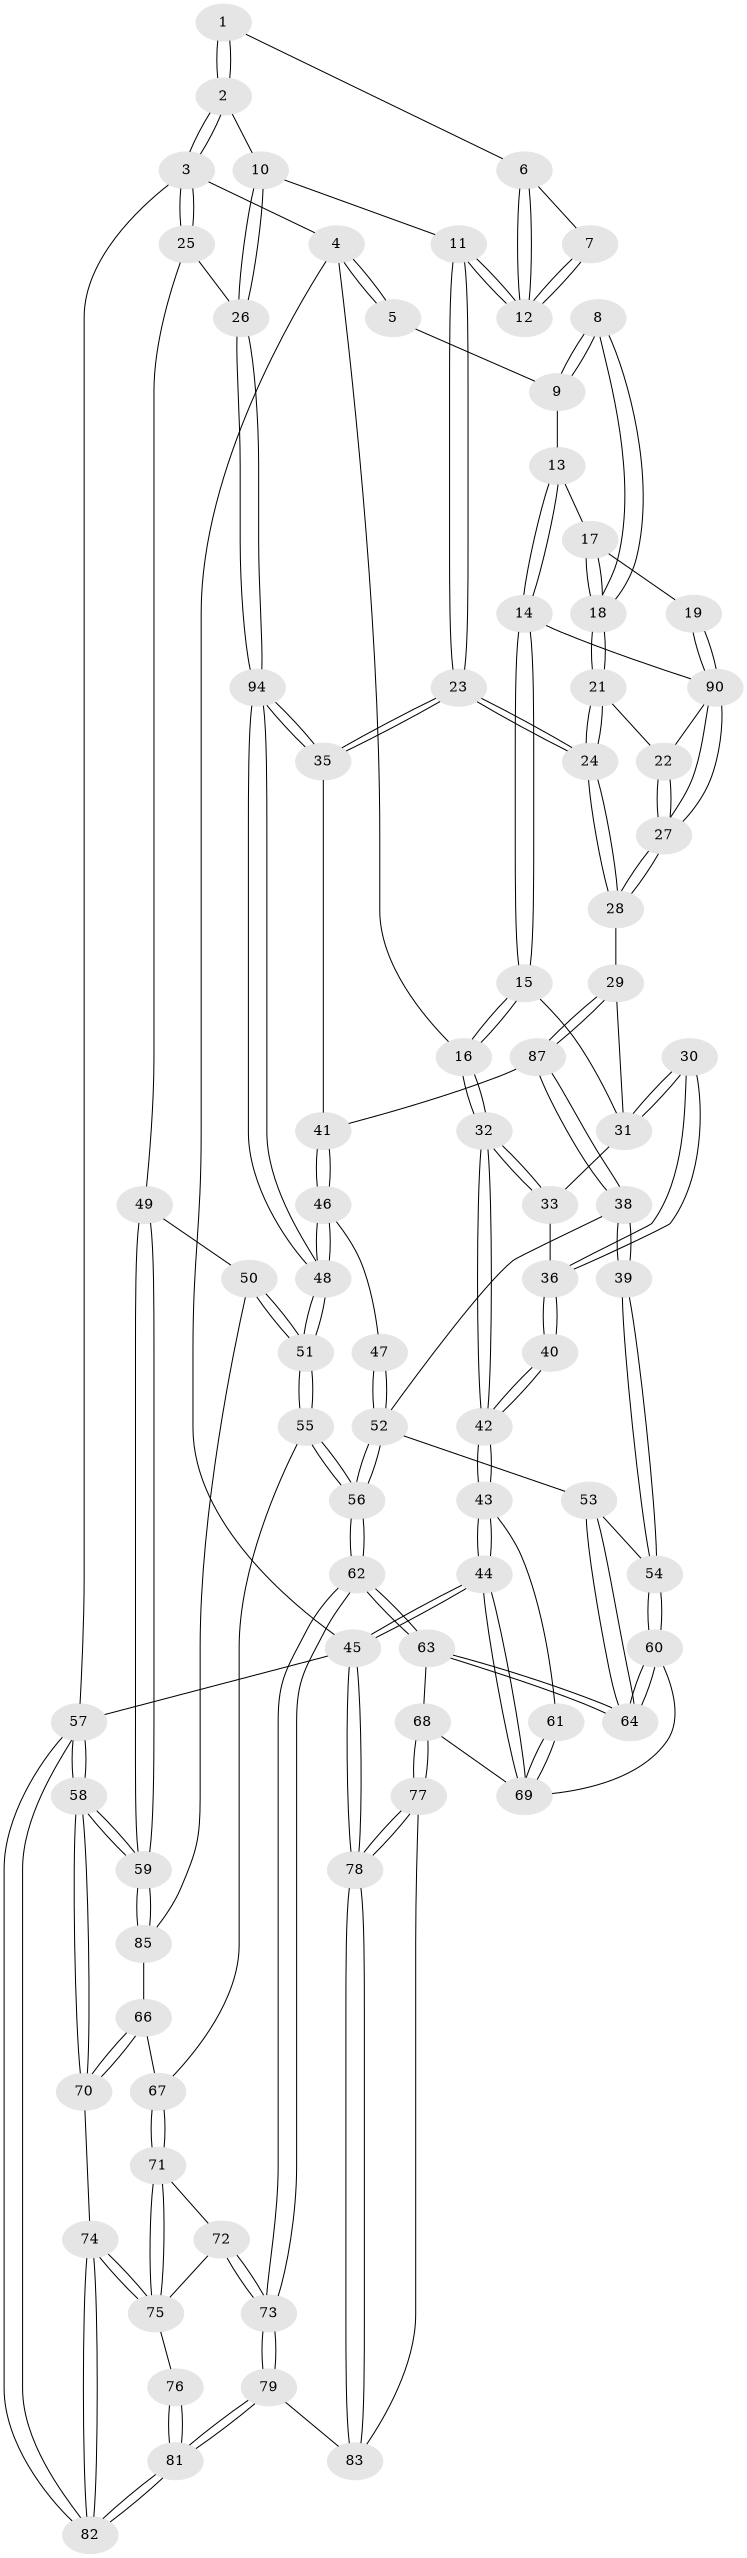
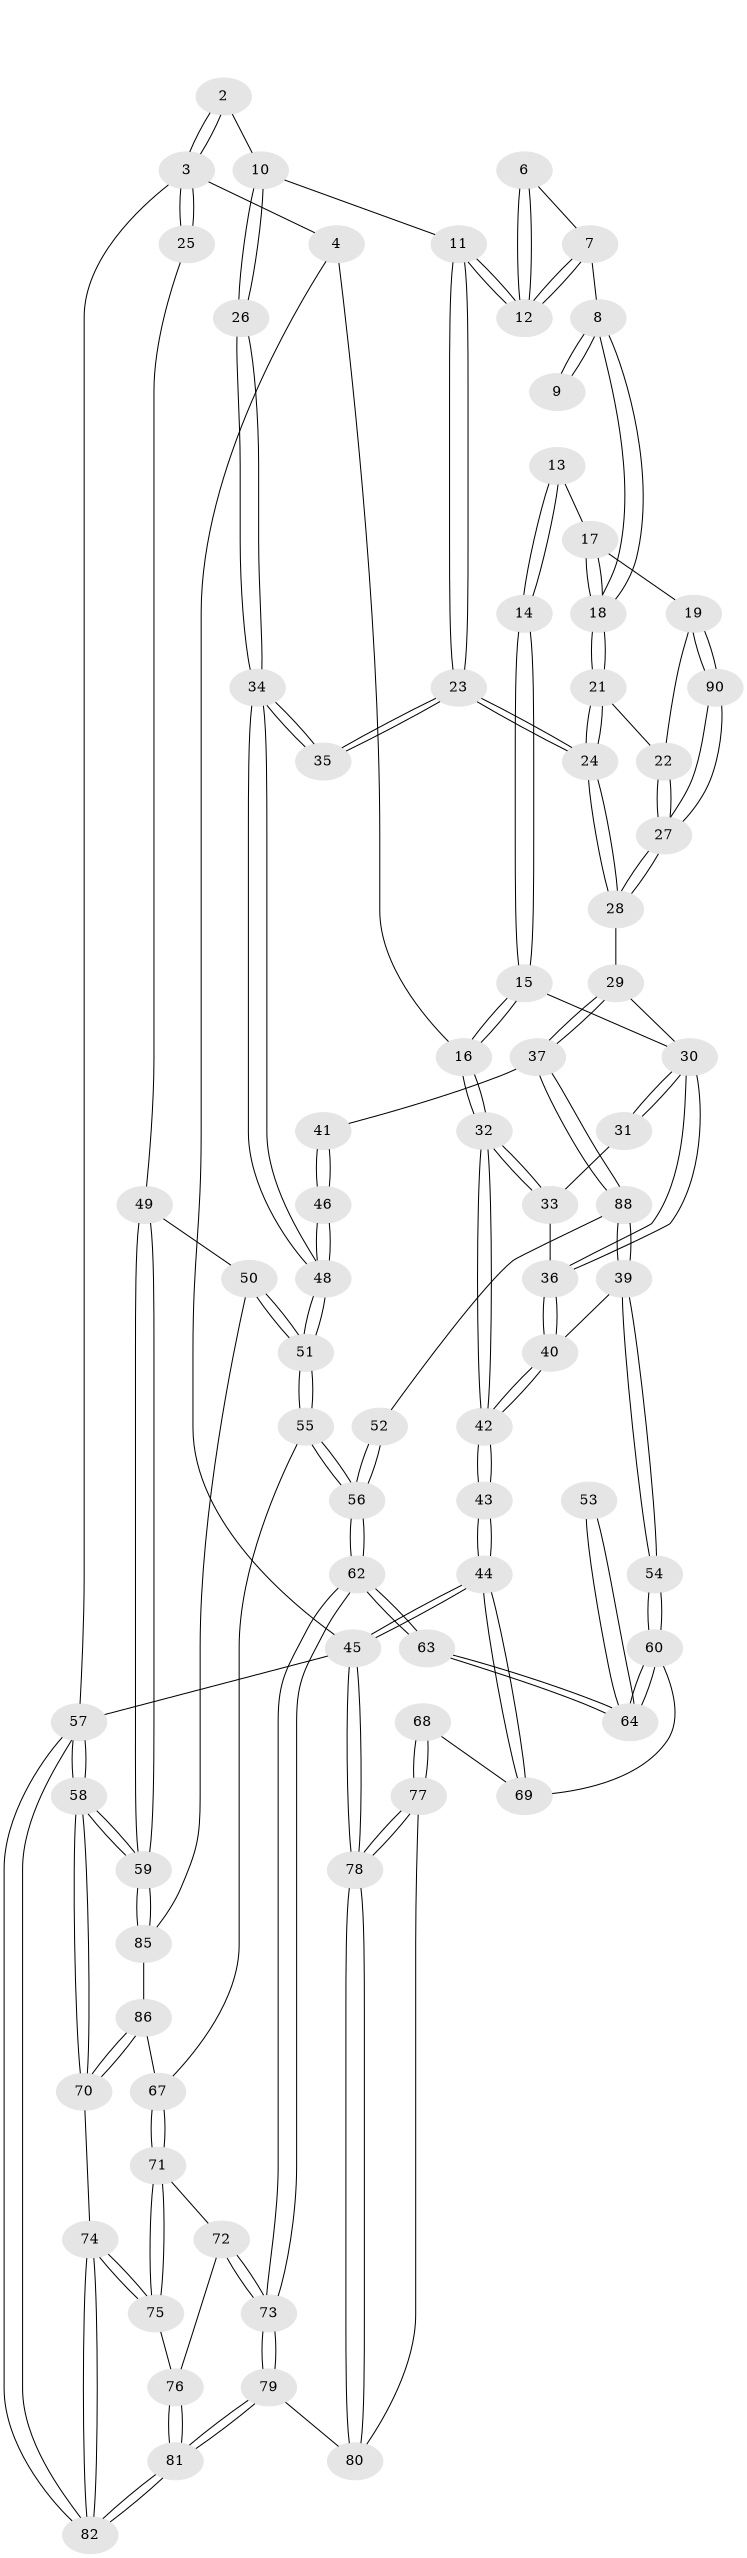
(224, 23) -> none
(214, 281) -> none
none -> (594, 281)
(393, 318) -> none
(557, 429) -> none
(618, 654) -> none
(258, 688) -> (258, 688)
(690, 725) -> (675, 687)
(323, 946) -> none
(584, 1052) -> (607, 1020)
(538, 1057) -> (538, 1057)
(620, 1057) -> (653, 1020)
(624, 1205) -> (624, 1205)
none -> (587, 1316)
(380, 1353) -> none
(484, 1464) -> none
(622, 1538) -> none
(425, 1685) -> none
(556, 1722) -> none
(144, 2018) -> (144, 2018)
(189, 2277) -> (199, 2314)
(355, 2461) -> (355, 2461)
